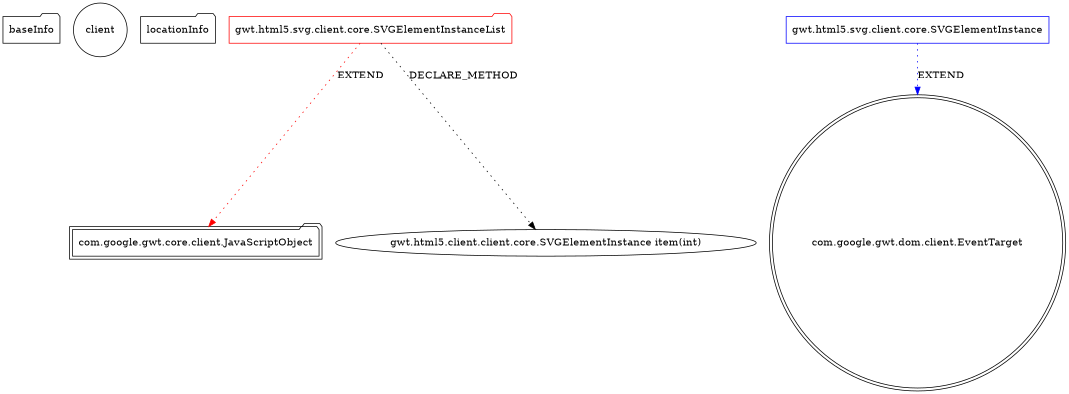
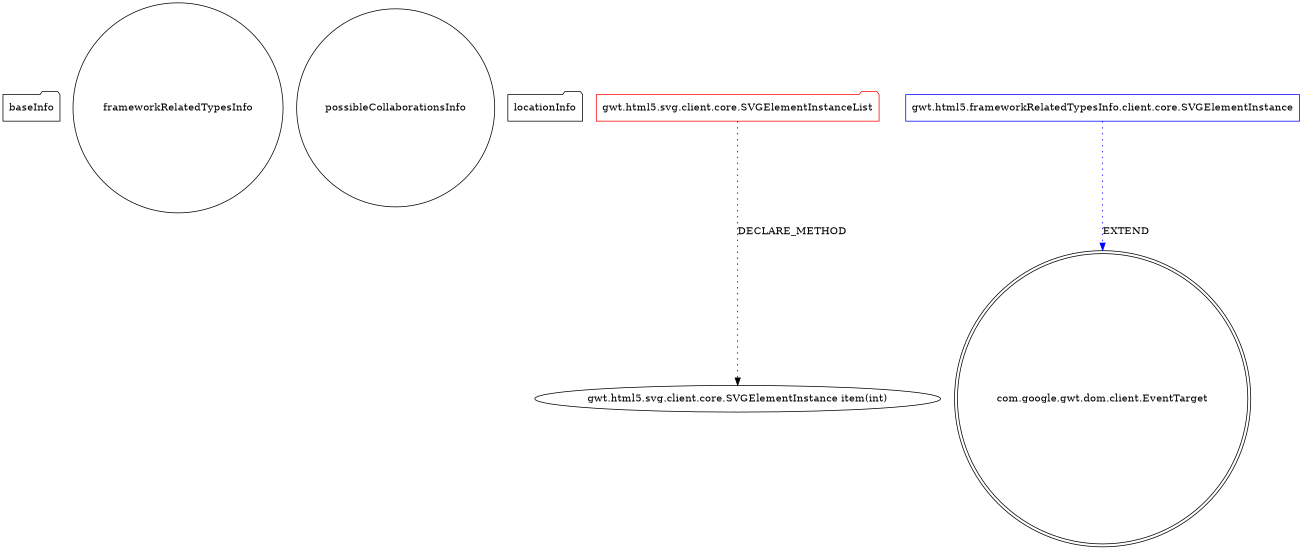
(100, 30) -> (178, 108)
(918, 30) -> (1103, 108)
none -> (396, 108)
(196, 243) -> none
(546, 243) -> (738, 399)
